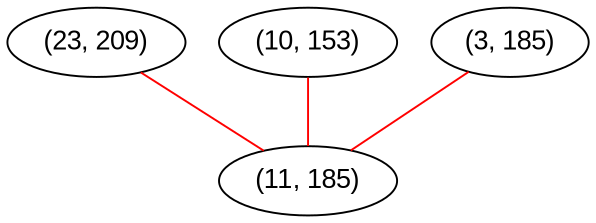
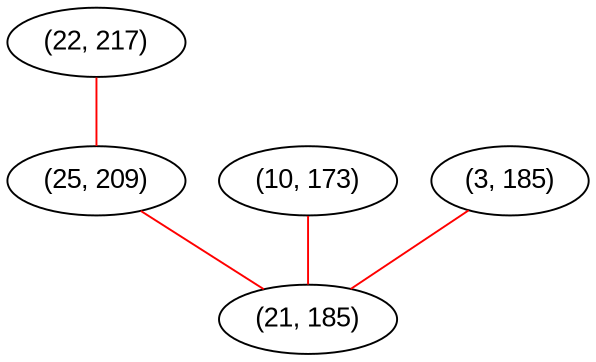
none -> (96, 42)
(96, 42) -> (96, 181)
(308, 42) -> (308, 181)
(308, 181) -> (308, 319)
